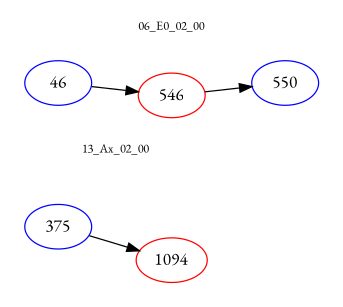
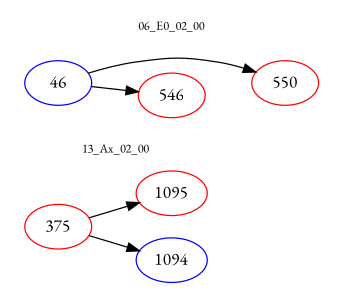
(285, 83) -> (285, 83)
(222, 90) -> (166, 59)
none -> (172, 193)
(58, 227) -> (58, 227)
(172, 260) -> (172, 260)
